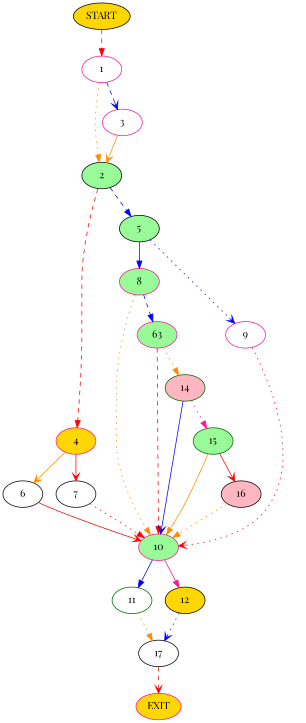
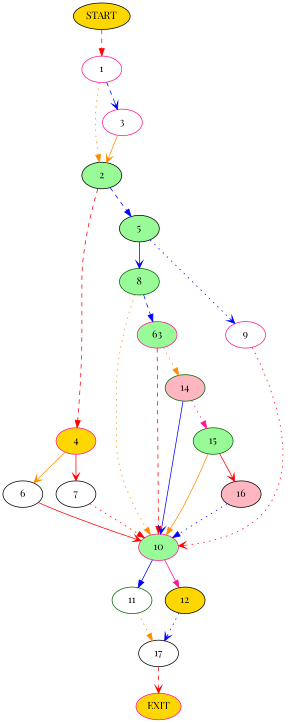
(139, 252) -> (139, 252)
(139, 282) -> (139, 282)
(203, 519) -> (203, 519)
